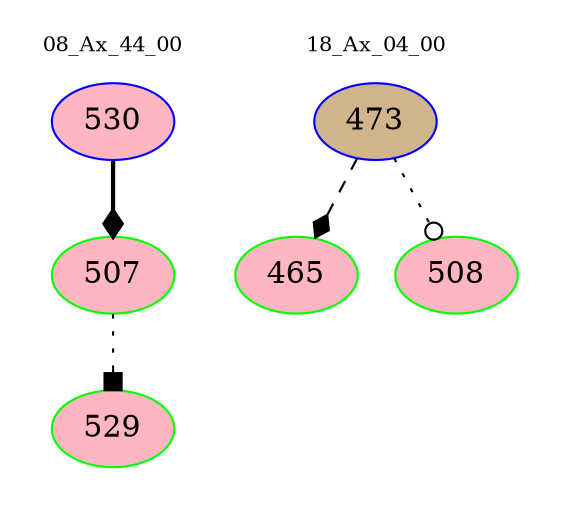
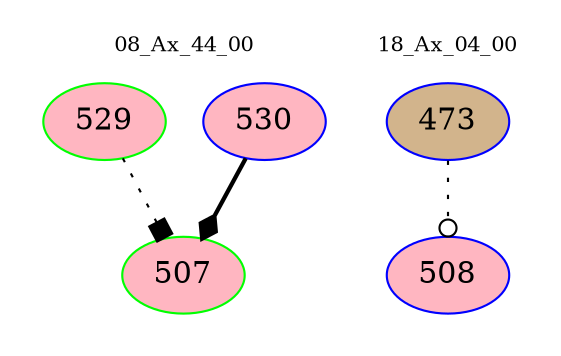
(297, 275) -> none
(457, 275) -> (448, 275)
(113, 342) -> (139, 188)
